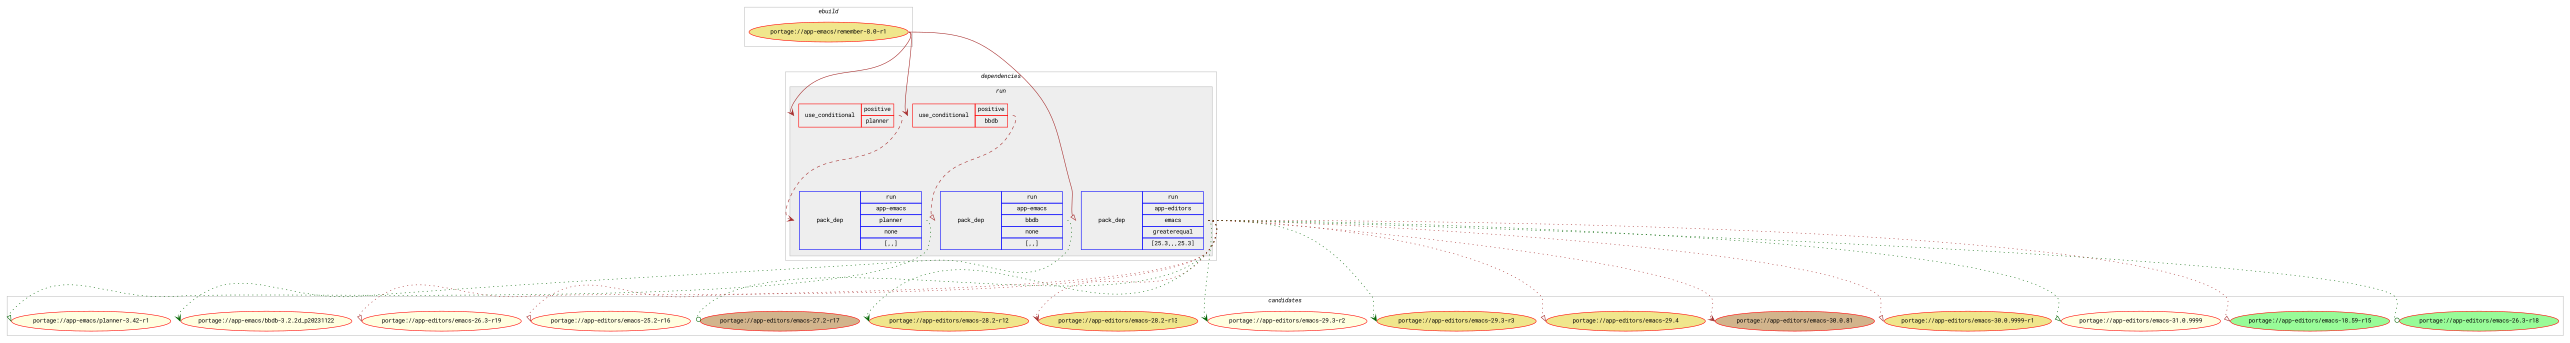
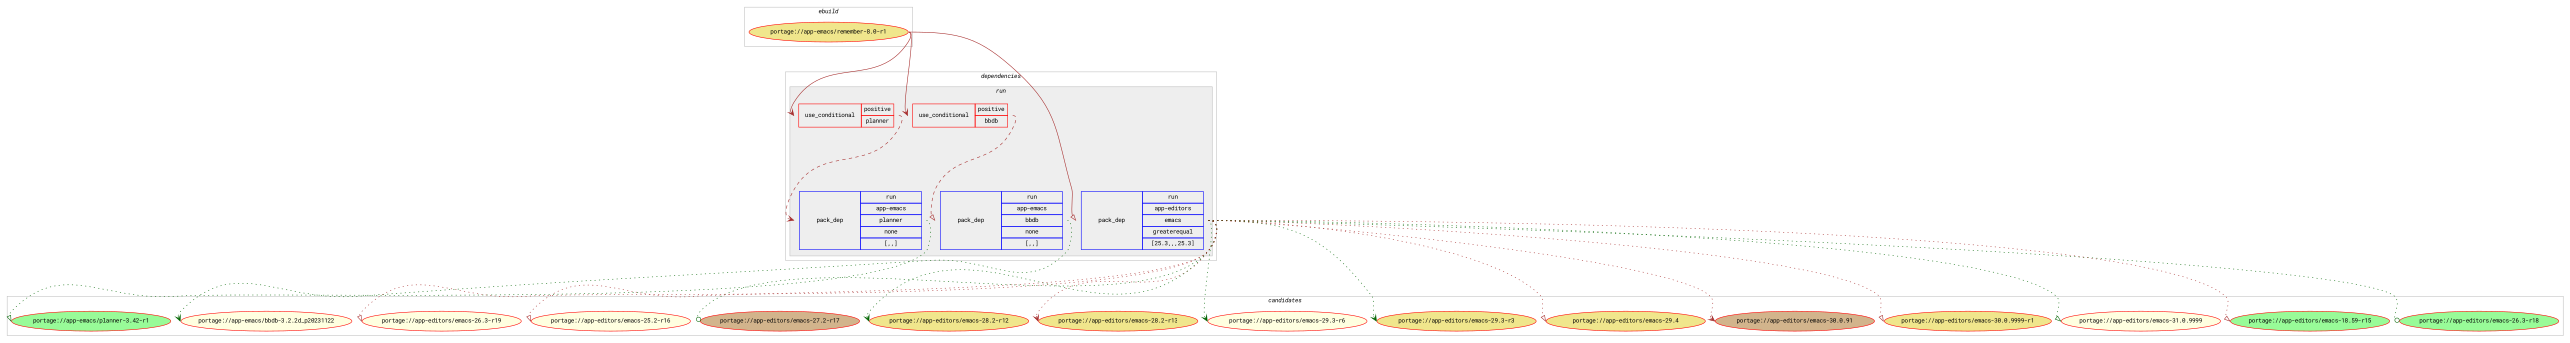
(91, 321) -> (91, 321)
(1287, 321) -> (1287, 321)
(1795, 321) -> (1795, 321)
